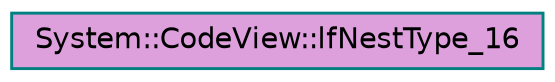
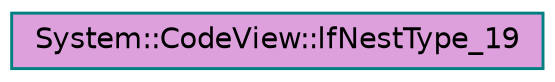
(277, 41) -> (277, 41)
